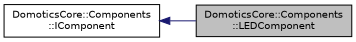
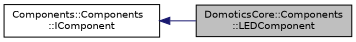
(82, 21) -> (82, 21)
